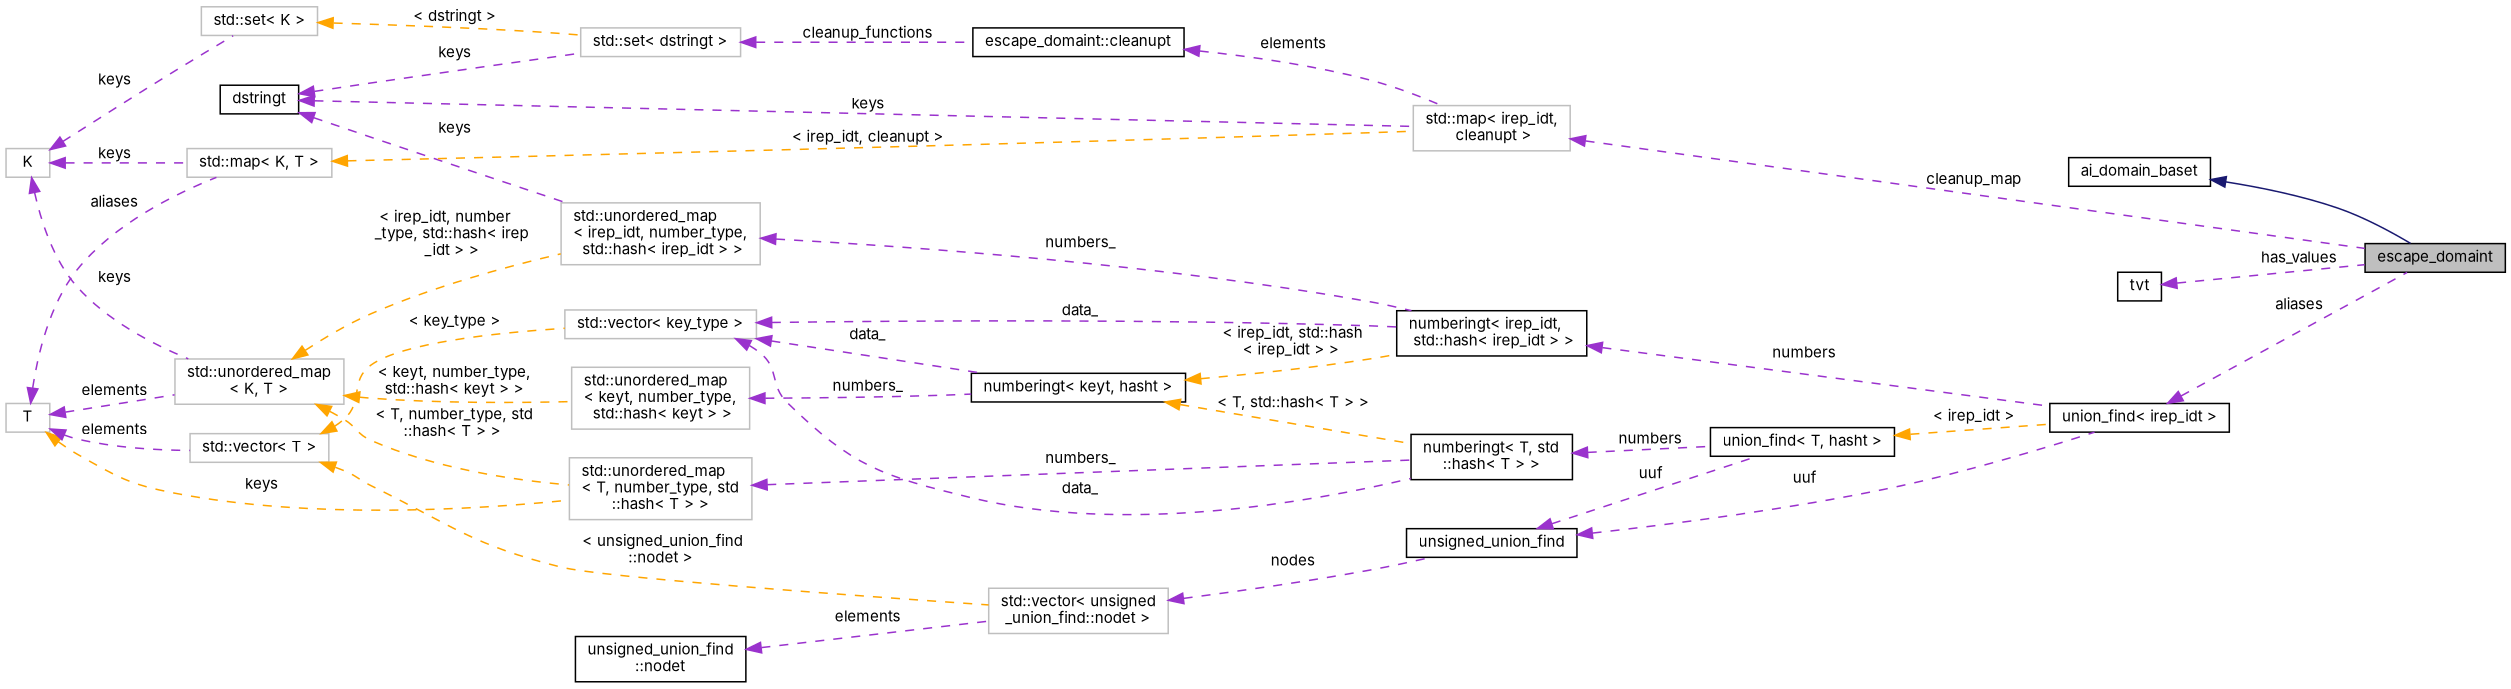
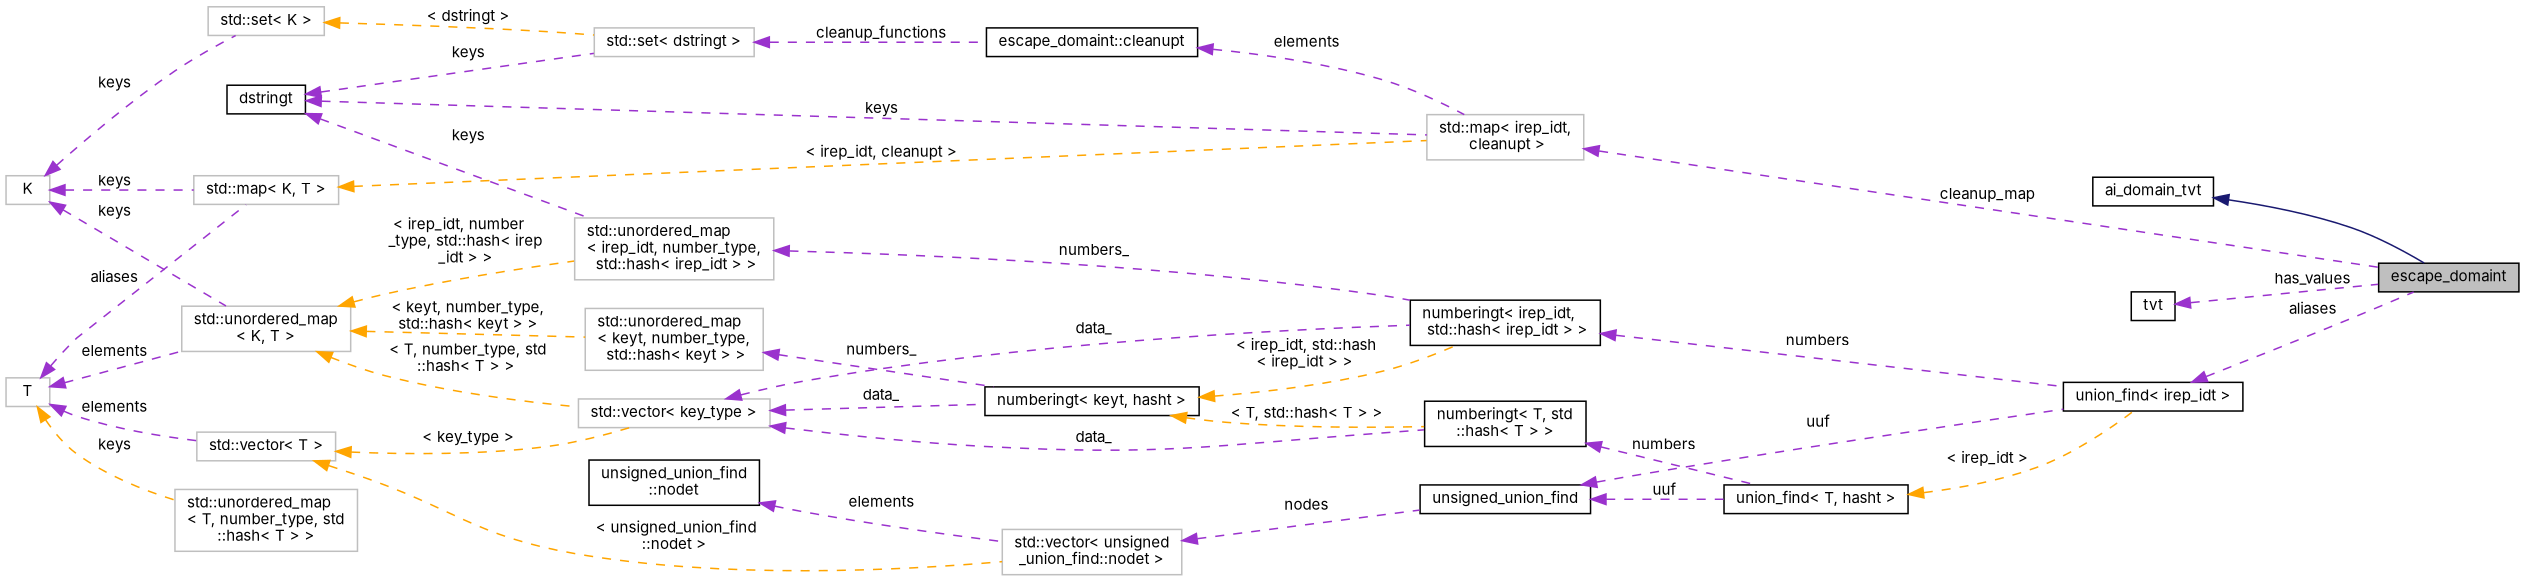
(2140, 172) -> (2153, 192)
(443, 465) -> (453, 390)
(1089, 472) -> none
